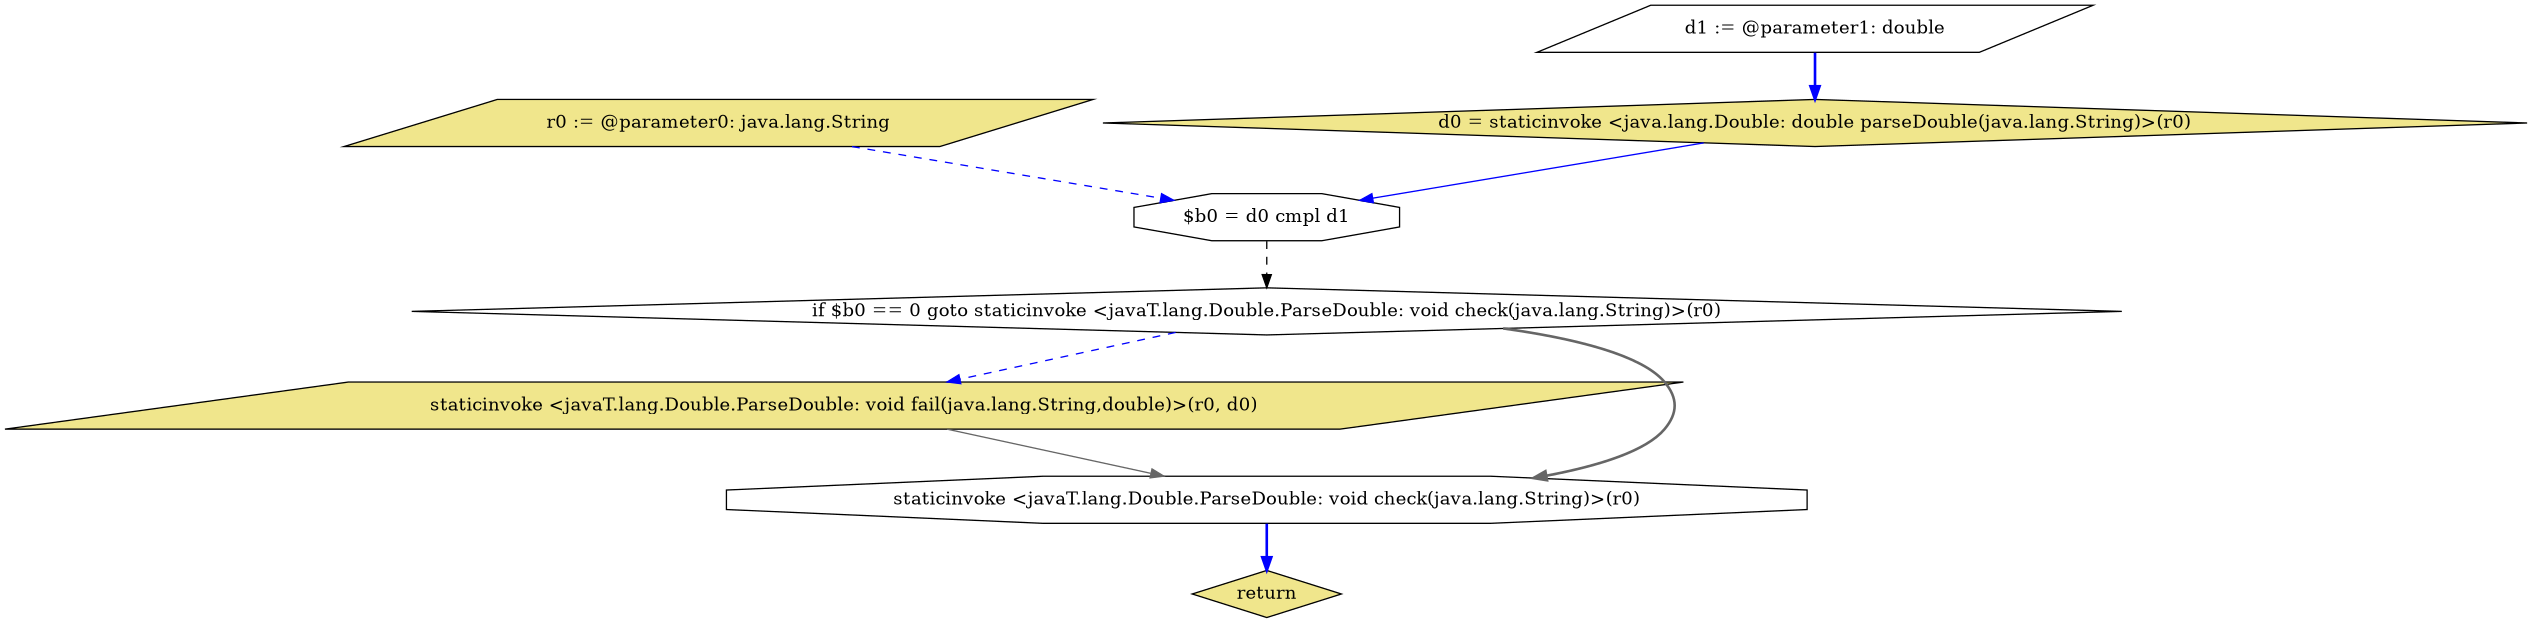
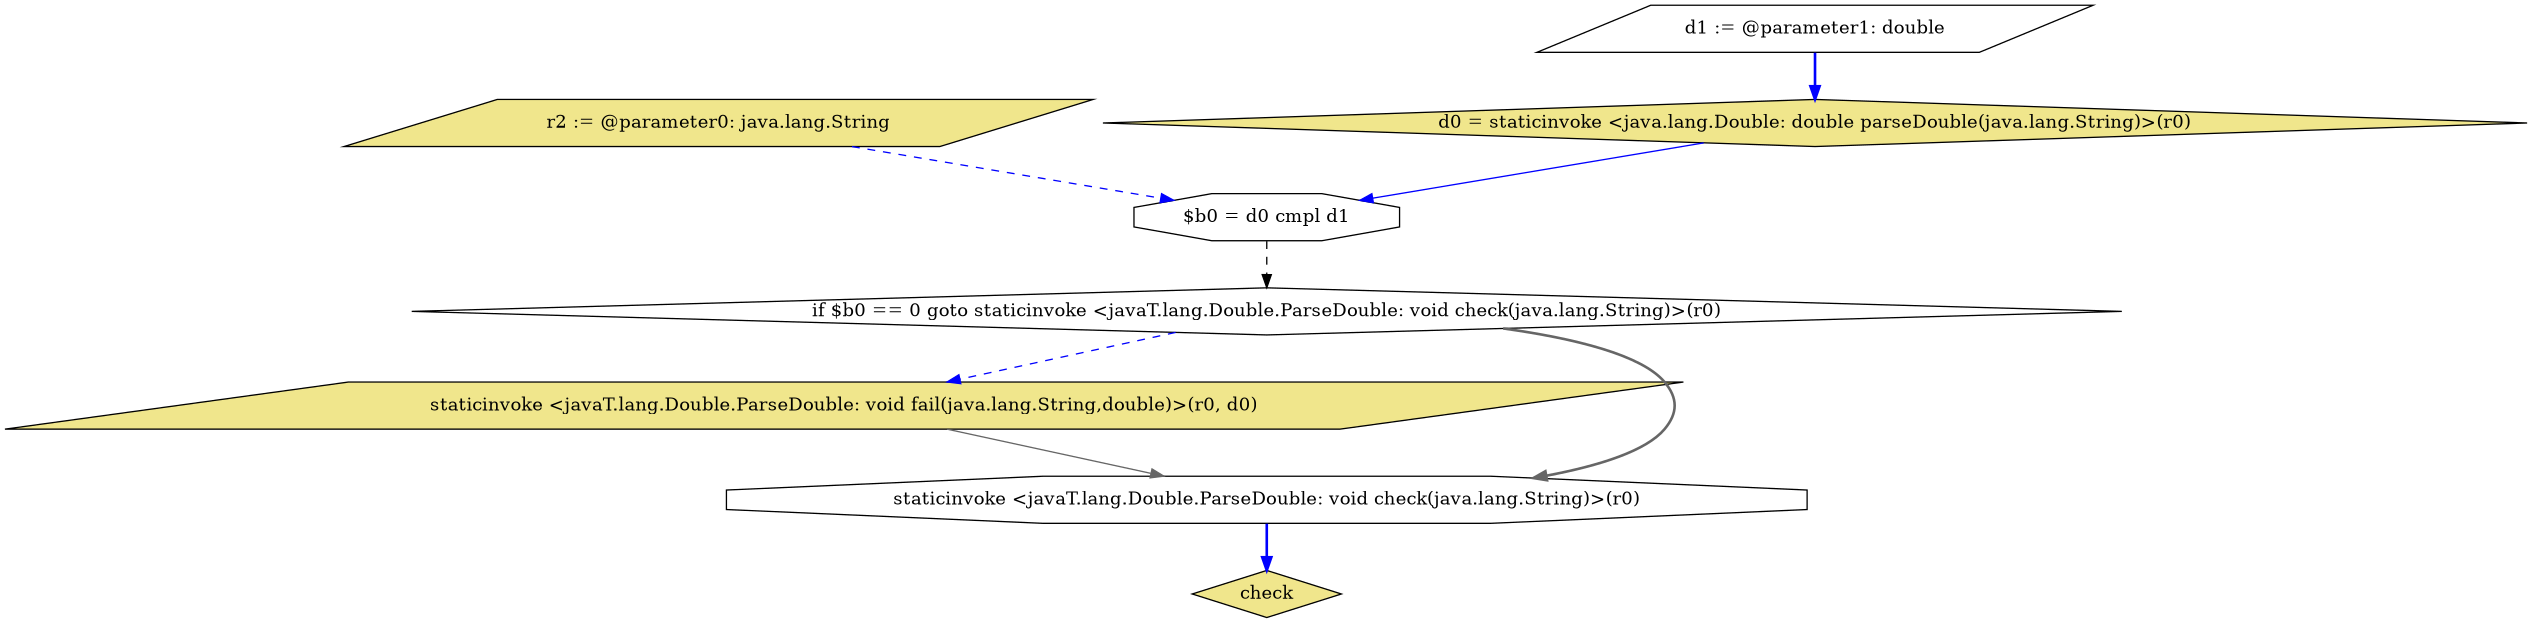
(719, 123) -> (719, 123)
(1267, 594) -> (1267, 594)
